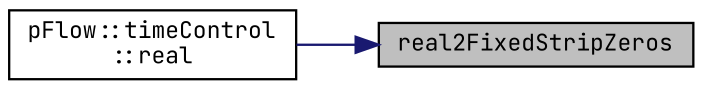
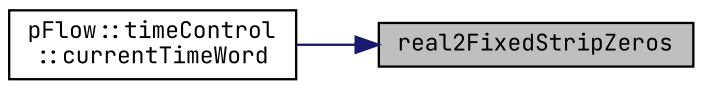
(153, 45) -> (153, 45)
